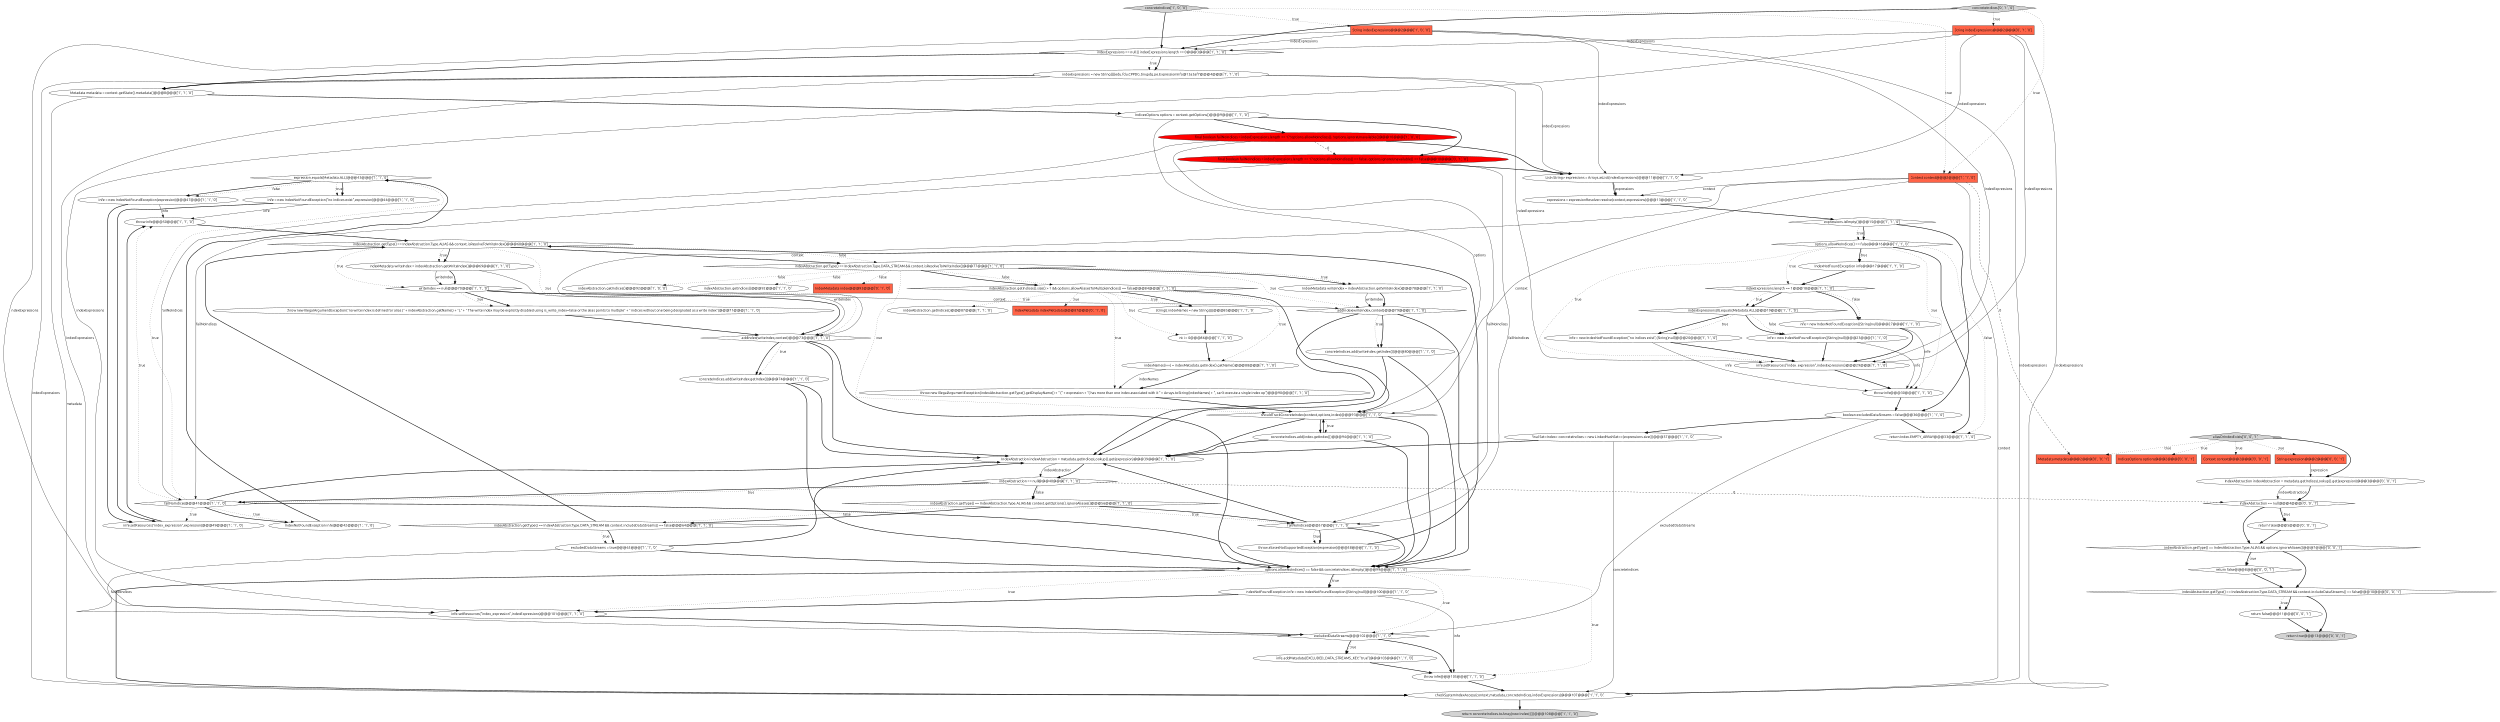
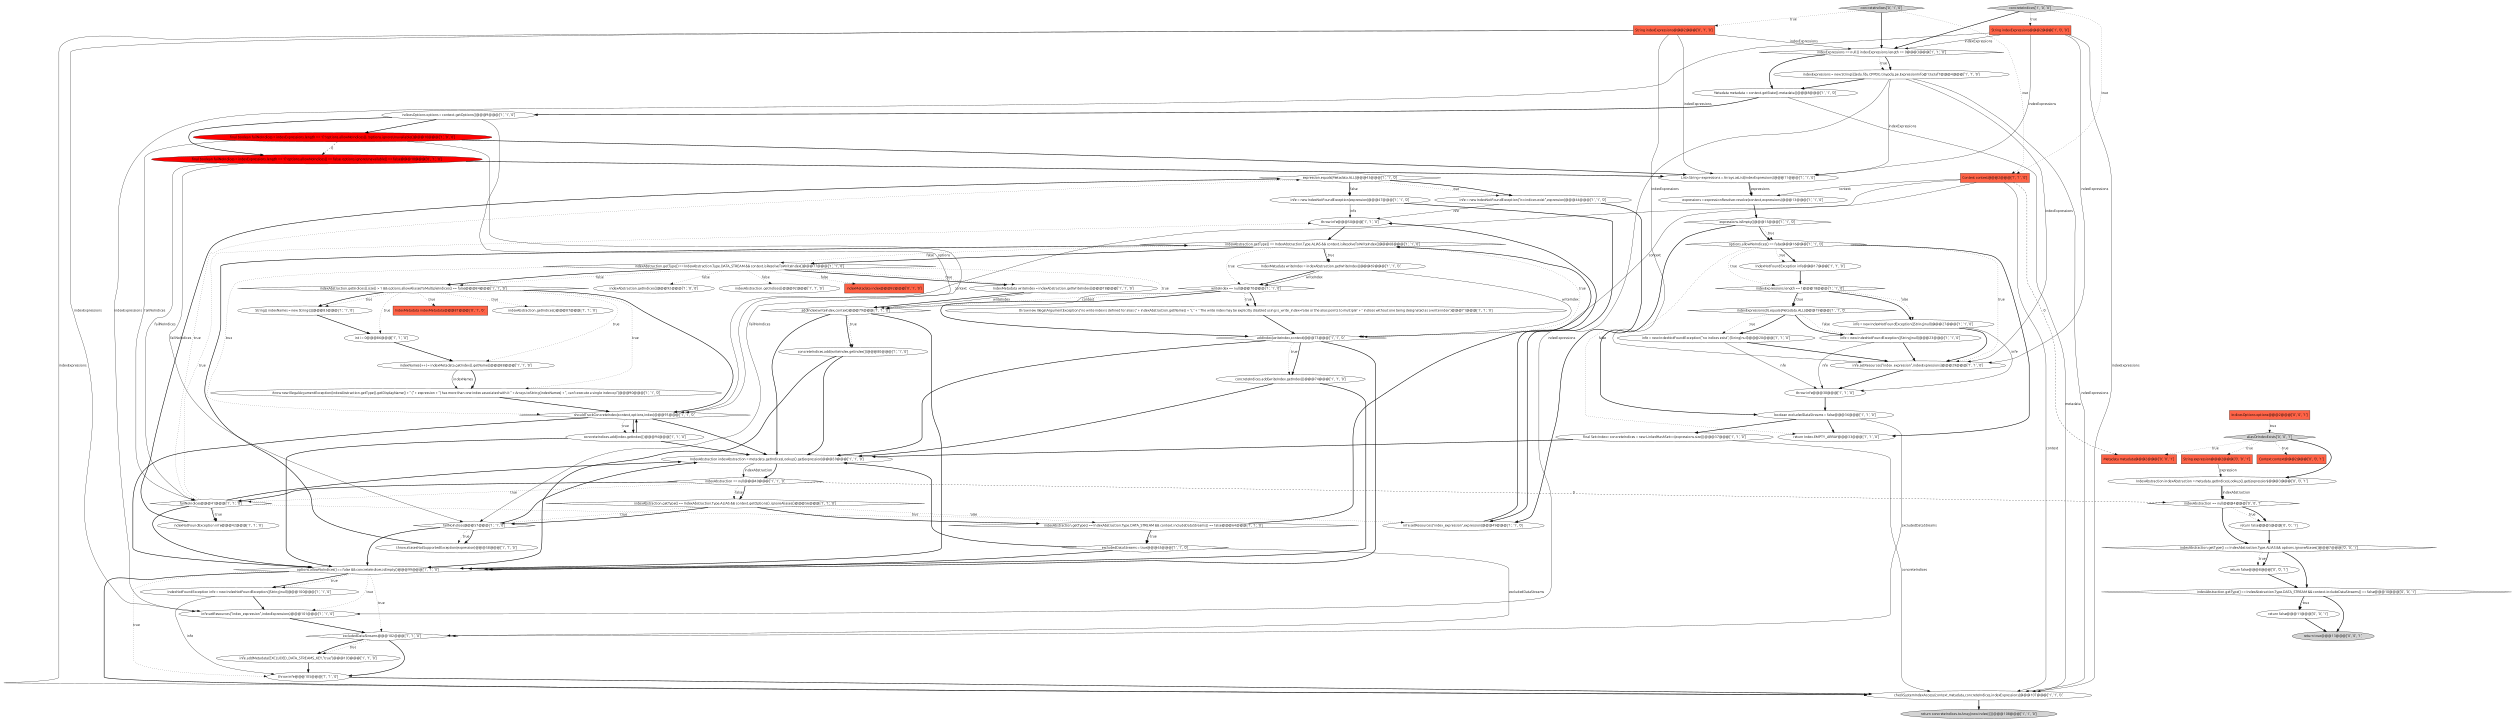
(1928, 310) -> none
(2199, 447) -> (2270, 425)
(614, 548) -> (1145, 548)
(2245, 570) -> (2259, 570)
(121, 592) -> (1527, 592)
